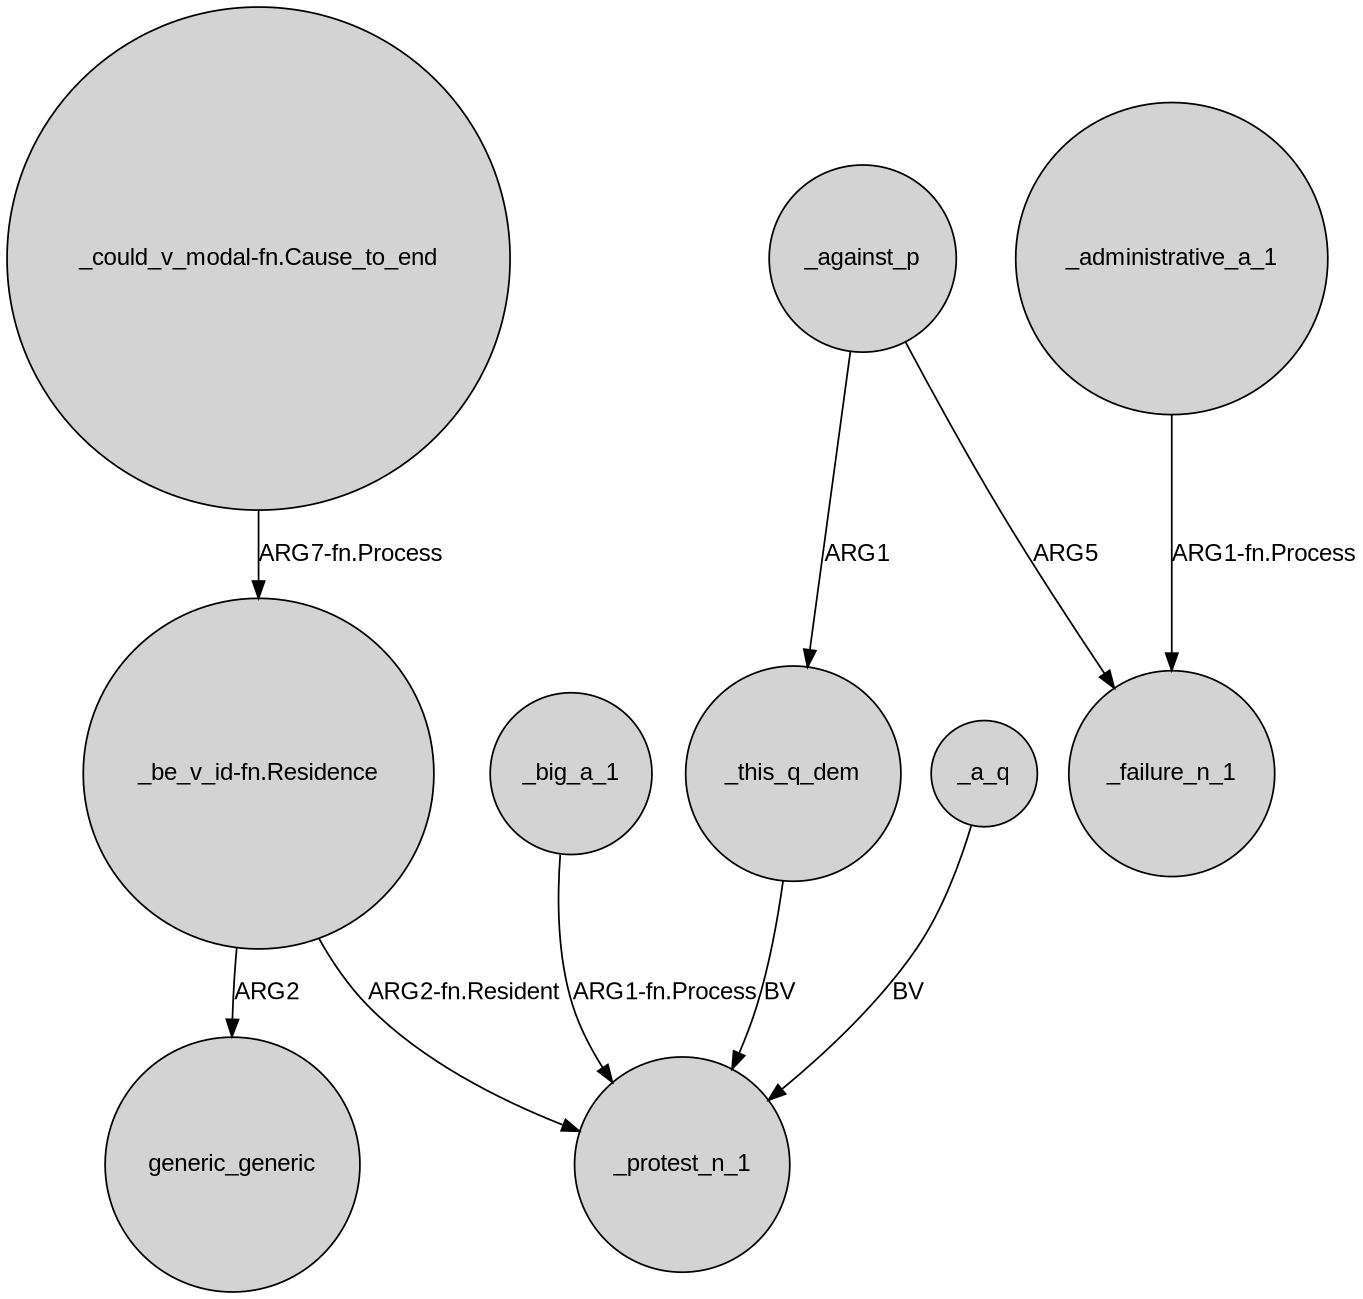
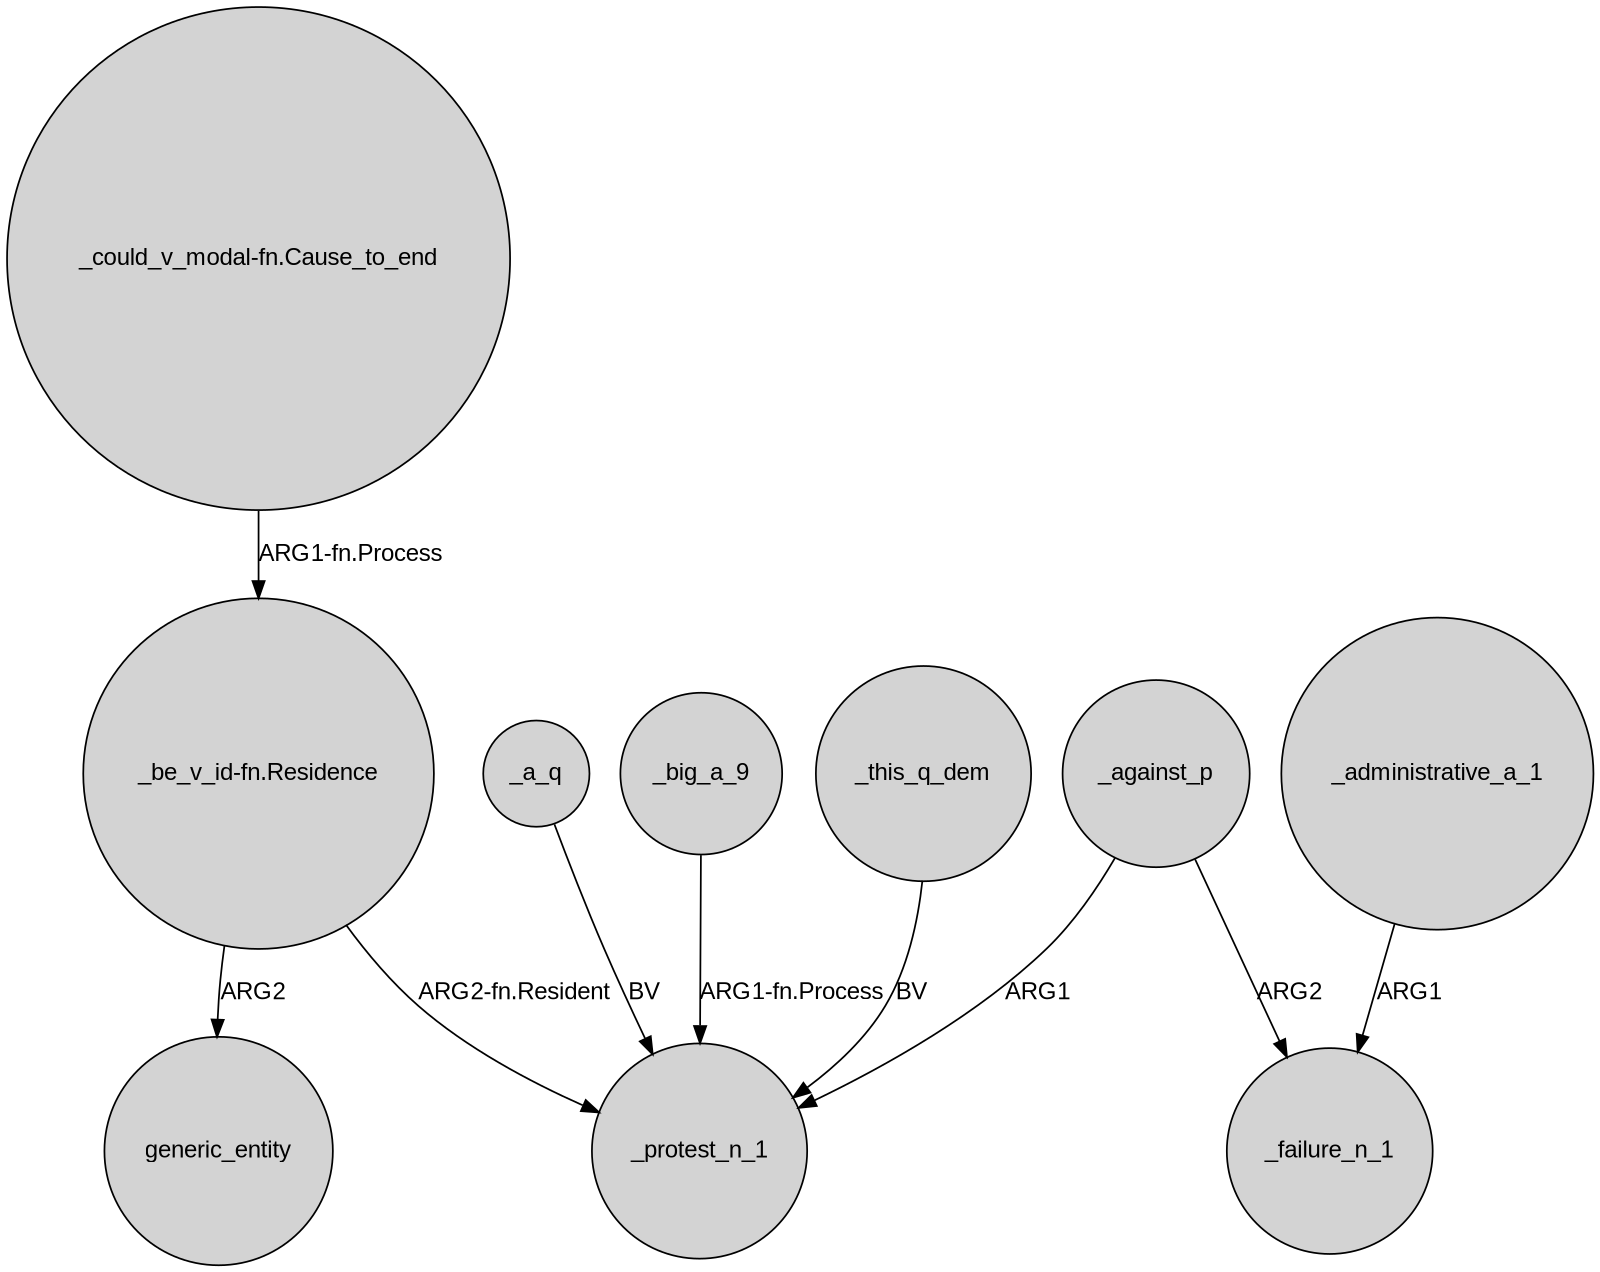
(830, 501) -> (983, 1001)
(351, 554) -> (351, 554)
(1066, 554) -> (1290, 993)
(1264, 554) -> (1410, 993)
(571, 774) -> (701, 774)
(233, 1165) -> (219, 1151)
